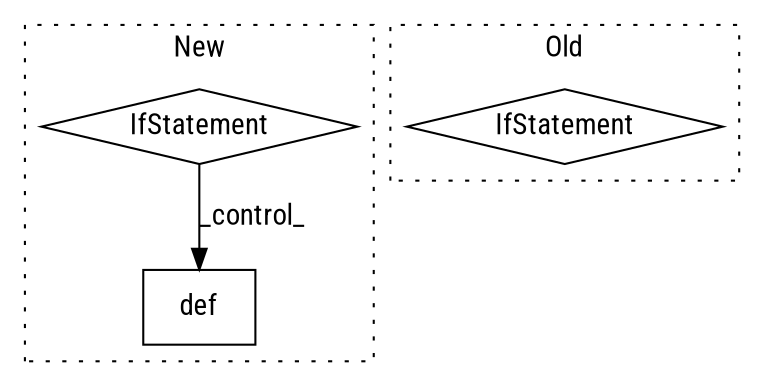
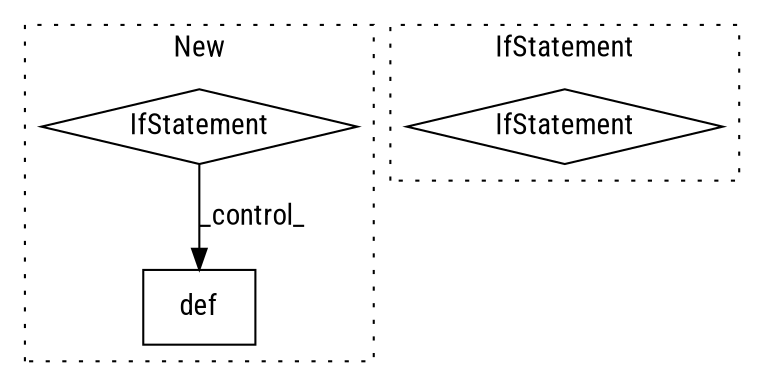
(565, 49) -> (565, 49)
